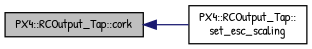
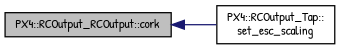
(74, 25) -> (88, 25)
